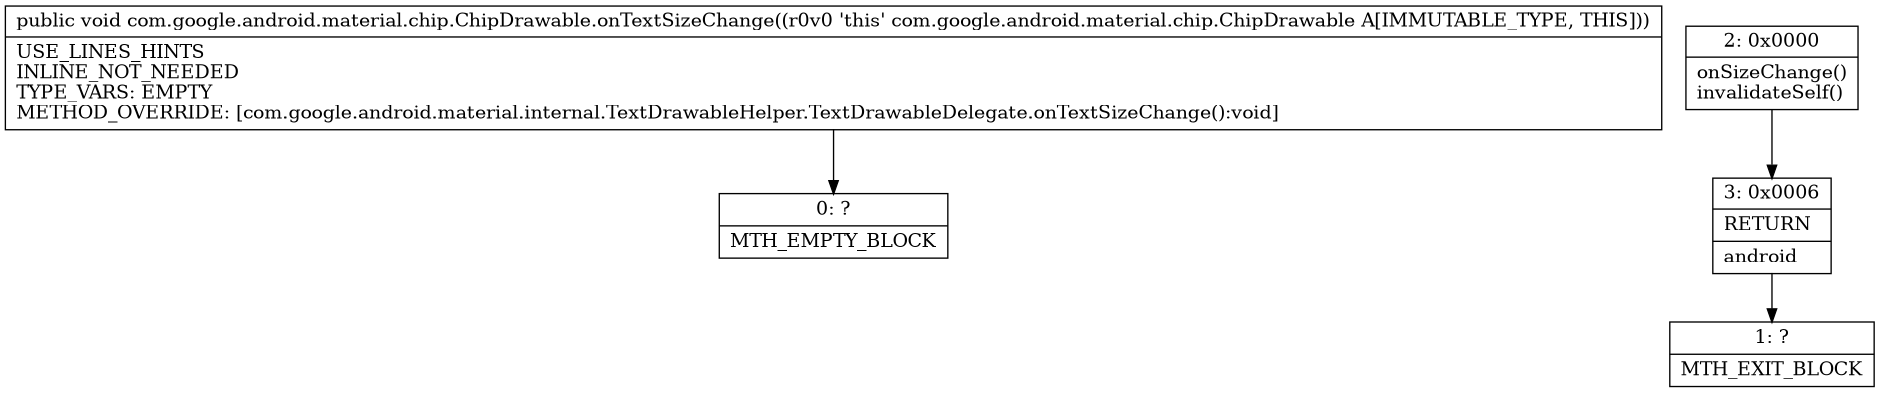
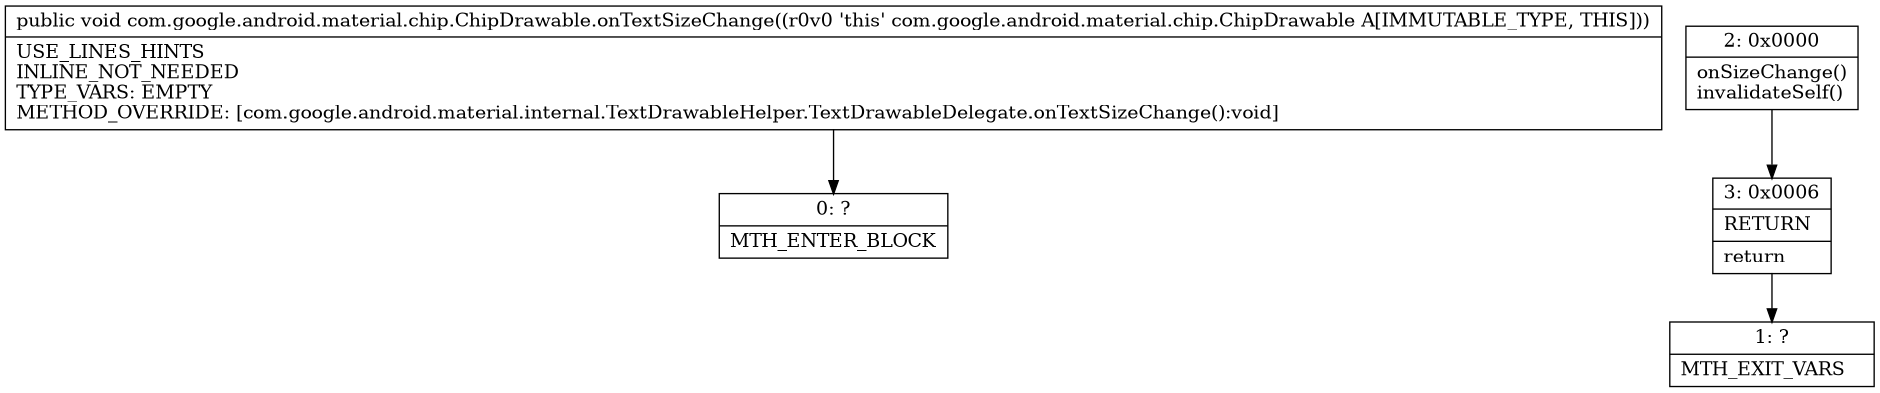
(834, 241) -> (834, 241)
(1761, 257) -> (1754, 257)
(1772, 370) -> (1763, 370)
